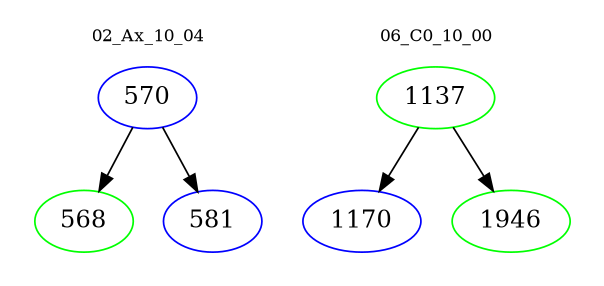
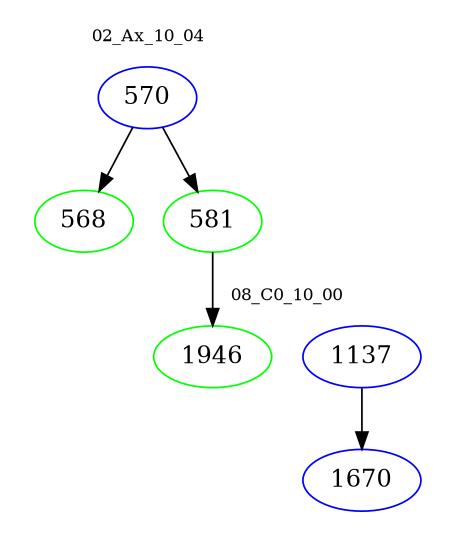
(437, 37) -> (287, 296)
(436, 98) -> (362, 357)
(469, 152) -> (213, 290)
(213, 221) -> (213, 221)
(362, 221) -> (362, 480)
